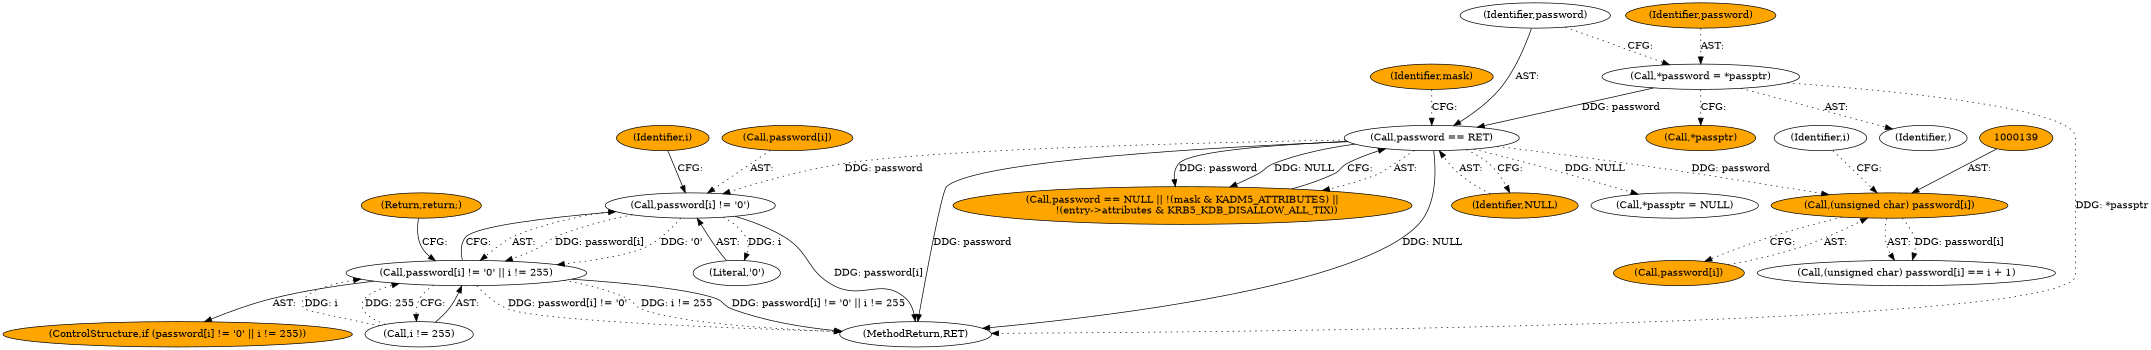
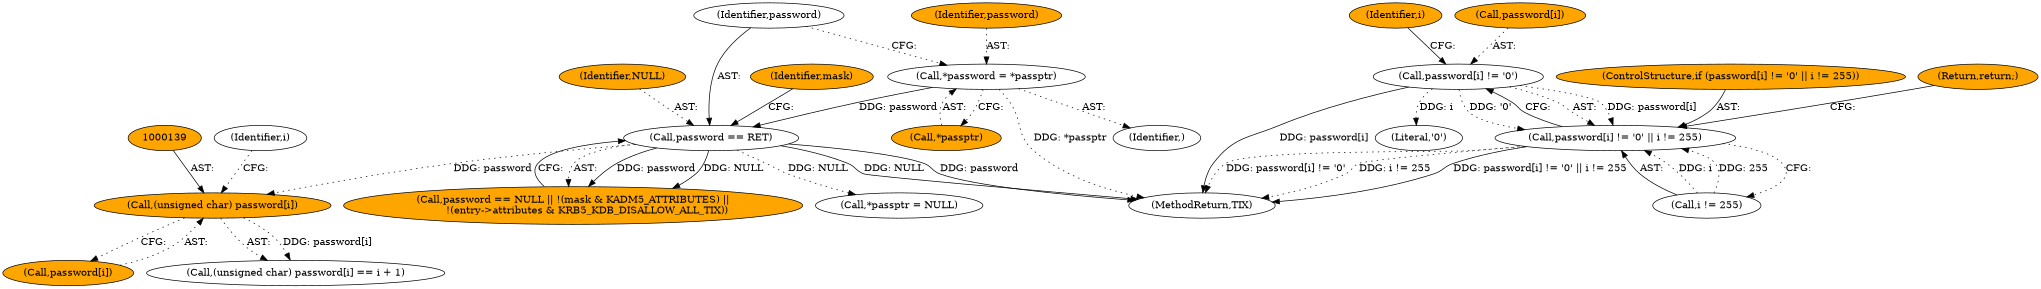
(1432, 104) -> (765, 105)
none -> (941, 108)
(1036, 149) -> none
(1490, 164) -> none
(713, 243) -> none
(291, 294) -> (1709, 111)
(916, 334) -> (1202, 206)
